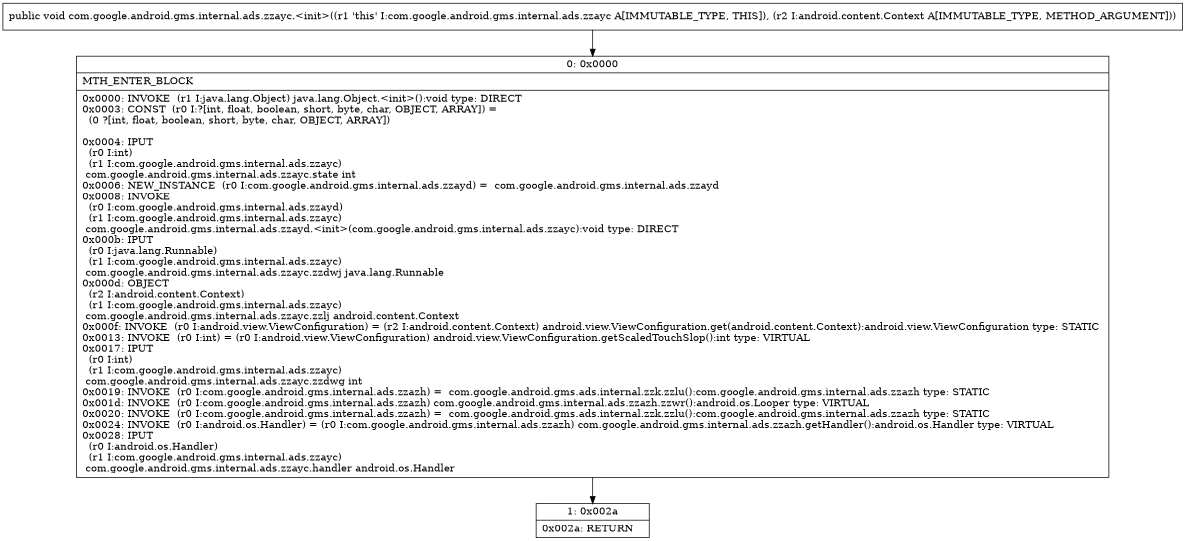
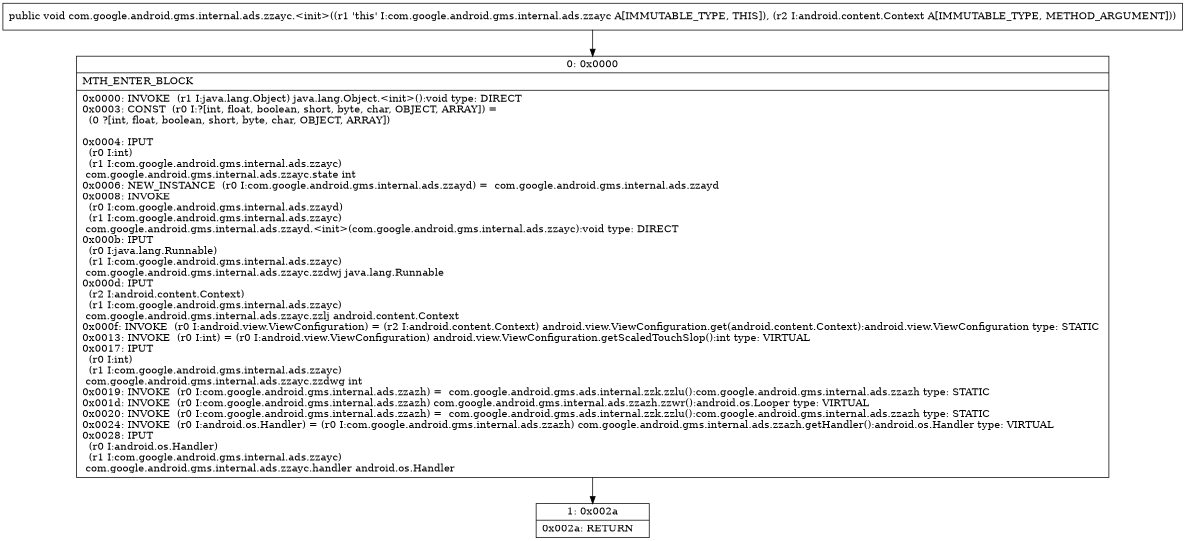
(129, 283) -> (121, 283)
